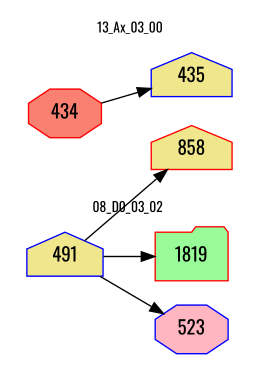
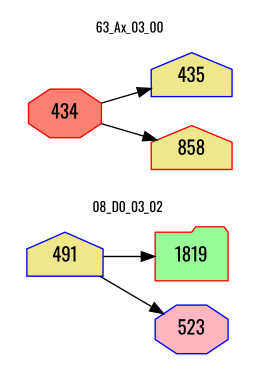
(130, 29) -> (130, 29)
(121, 210) -> (123, 130)
